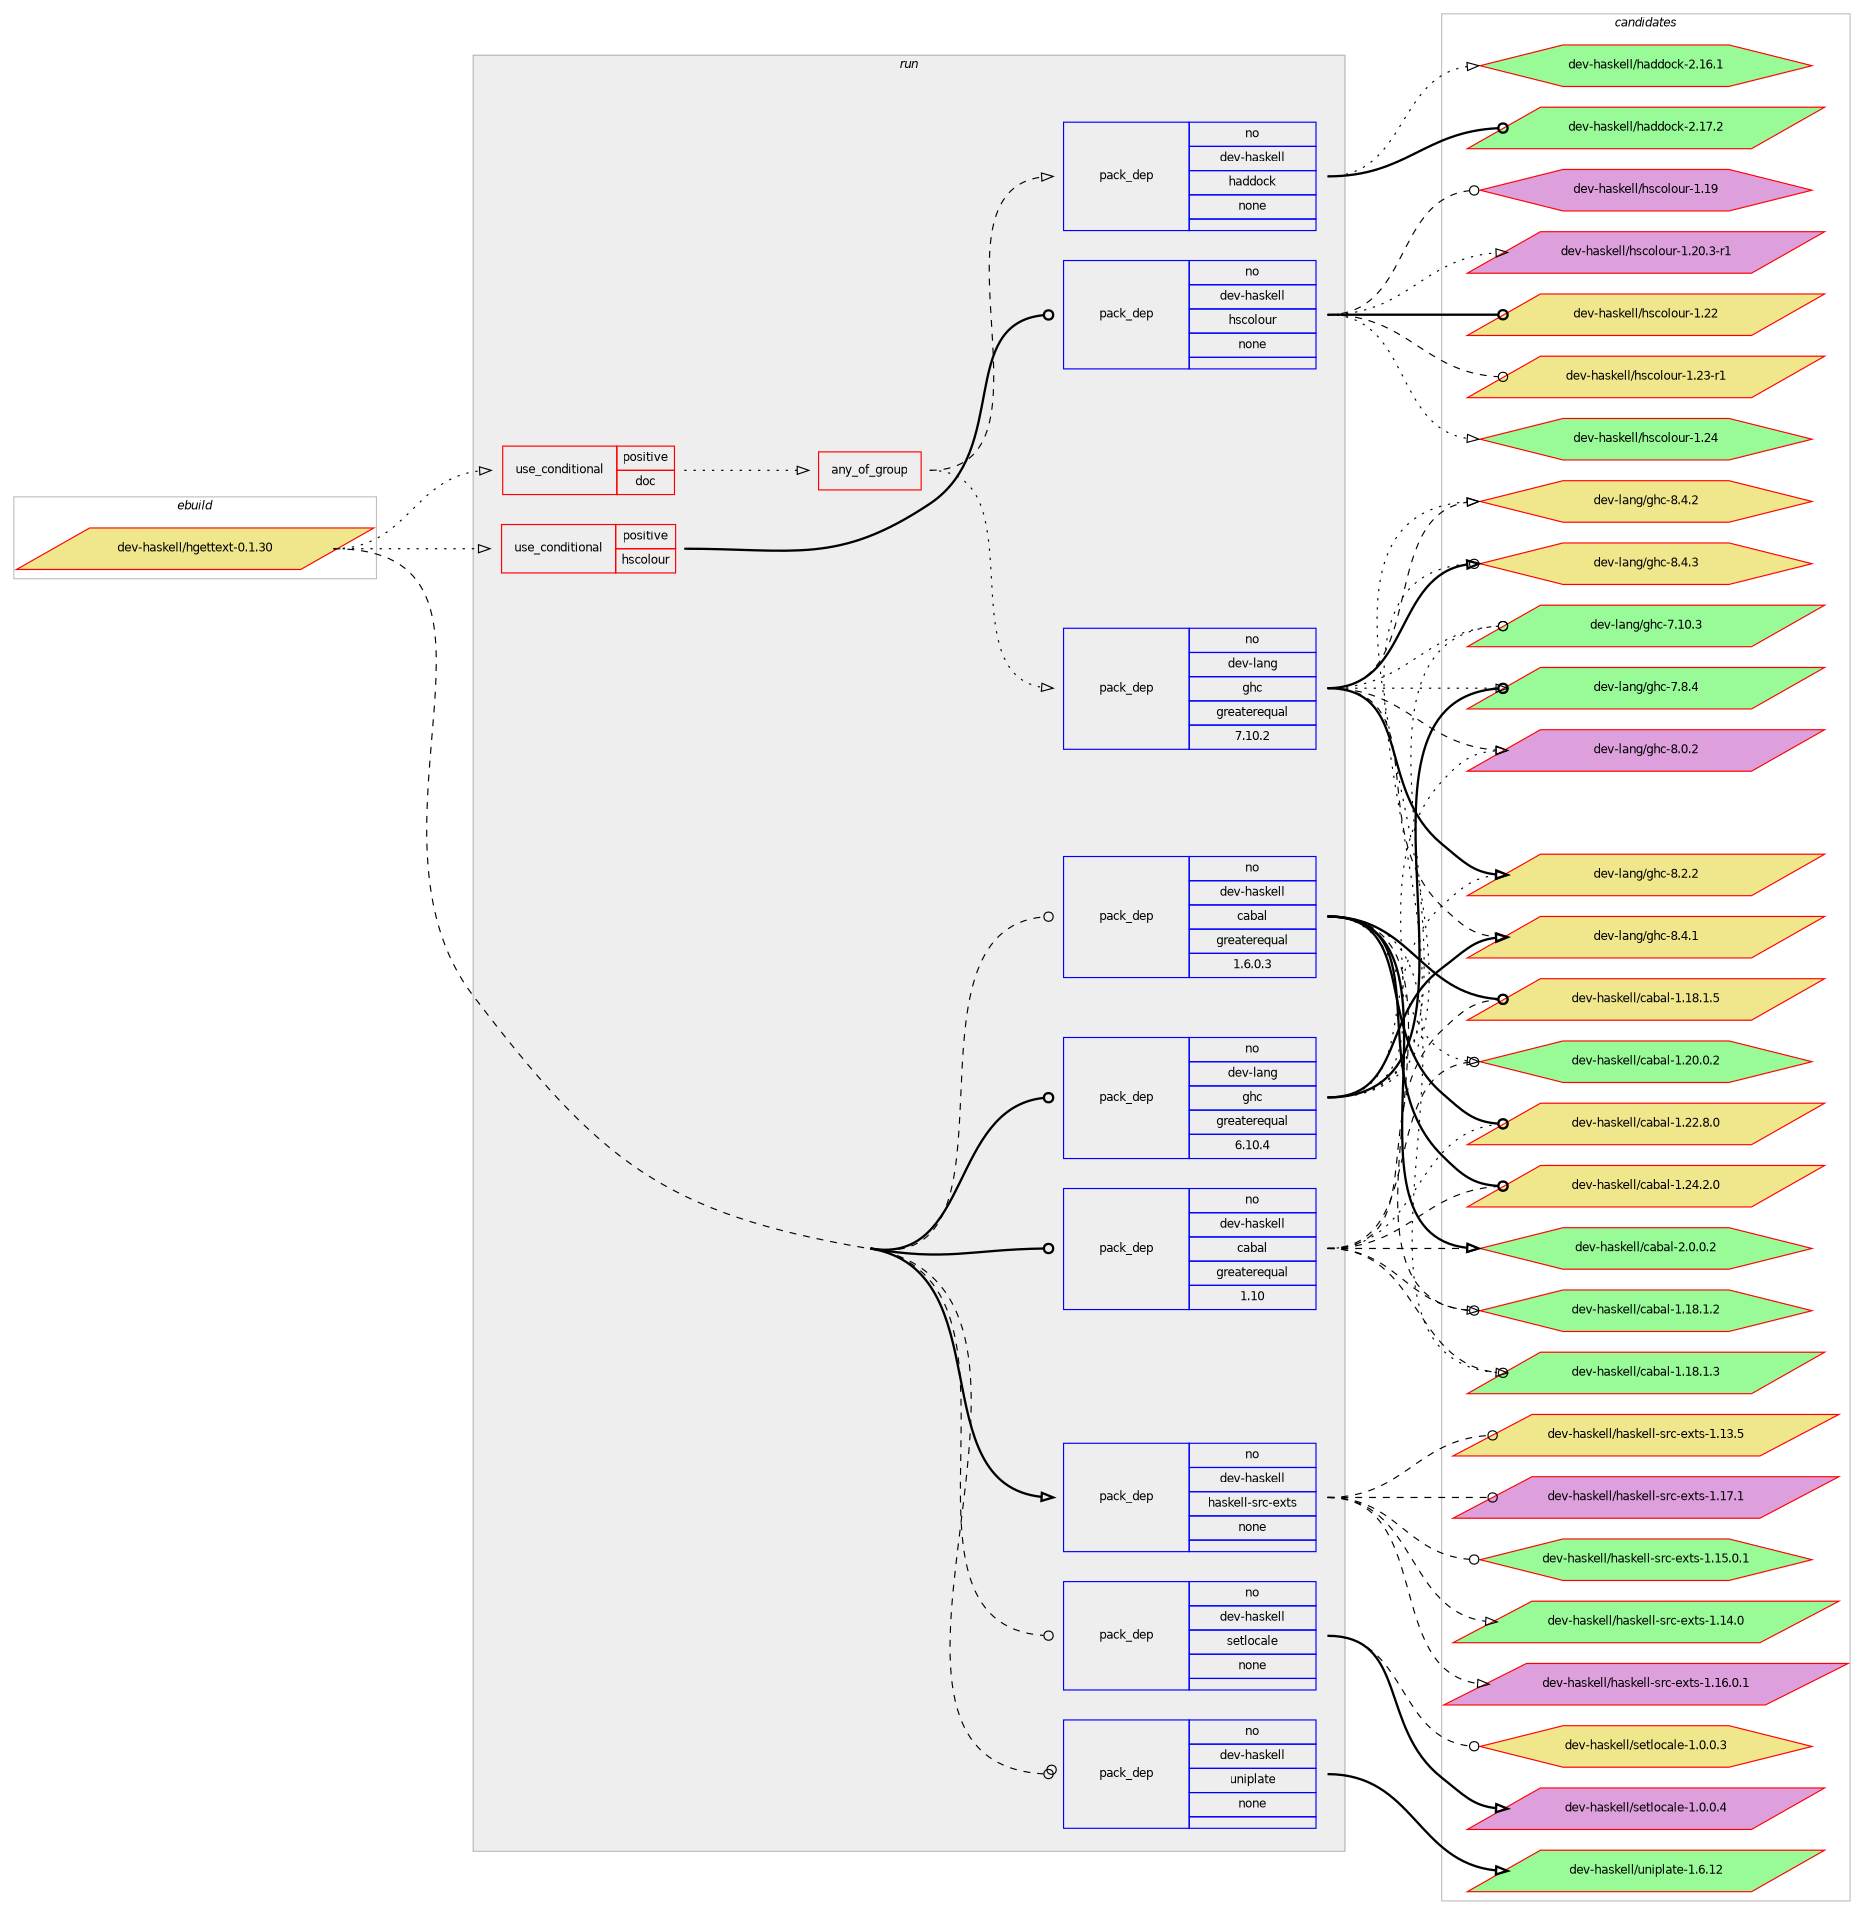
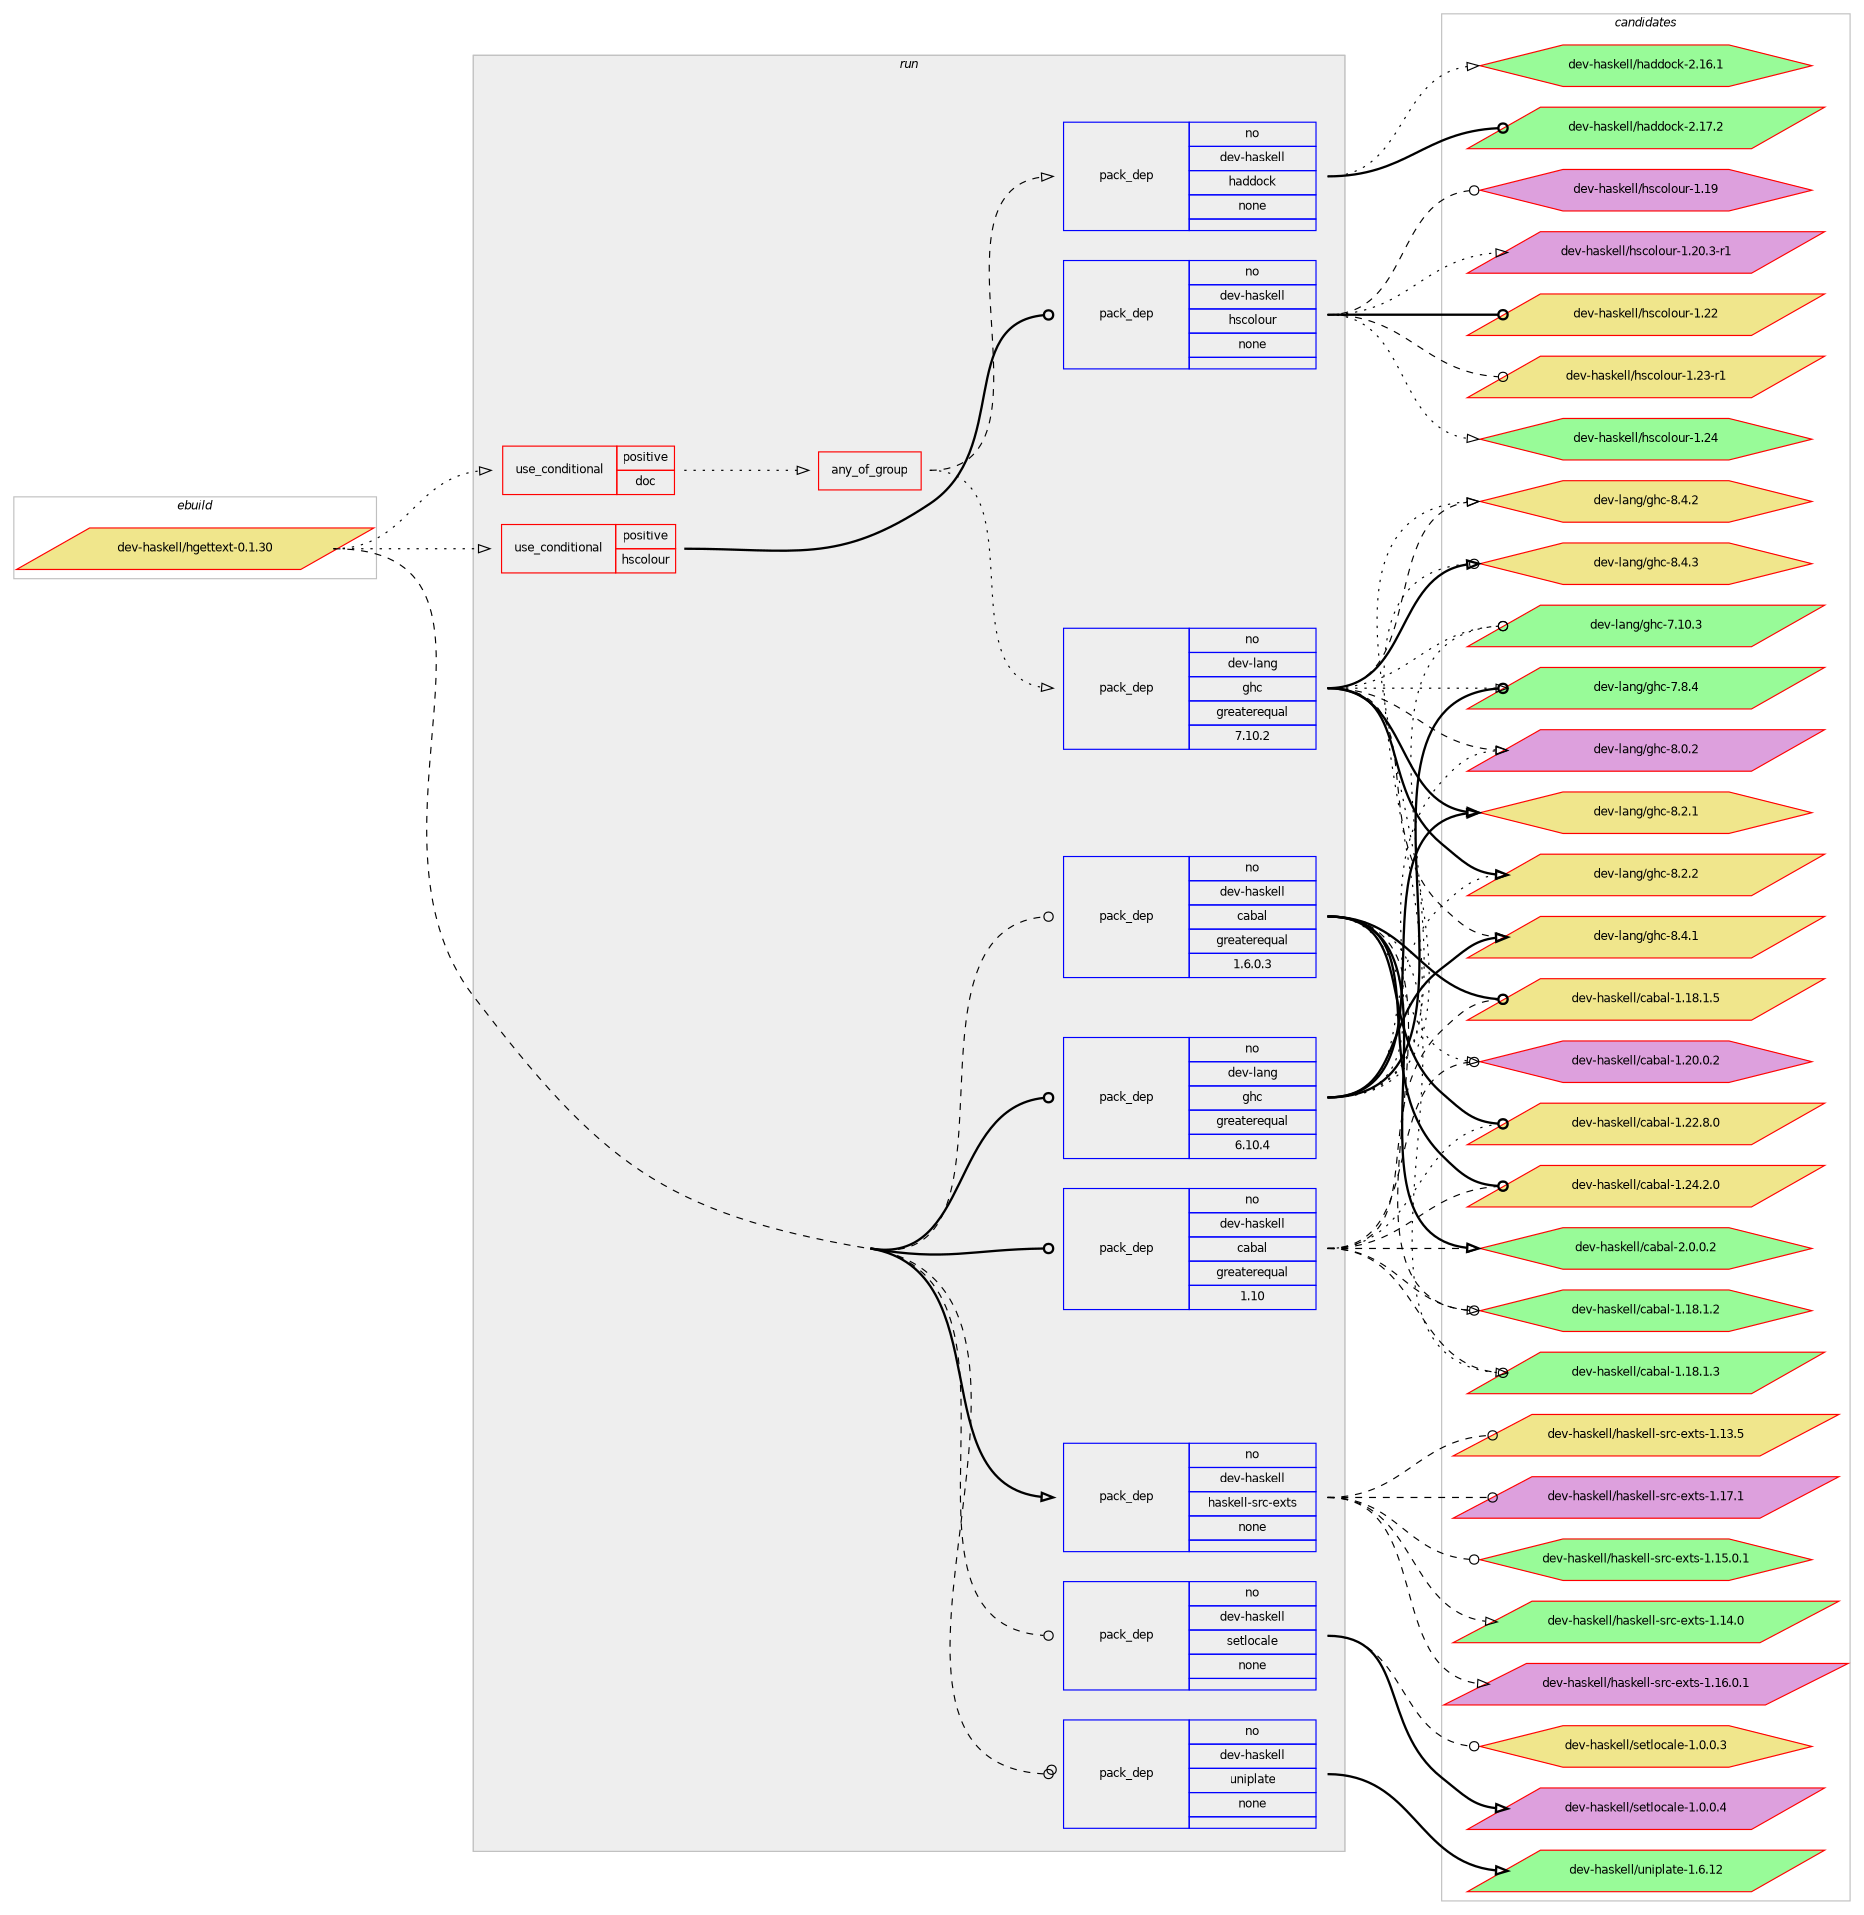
none -> (1646, 813)
(1646, 1062) -> (1646, 1062)
